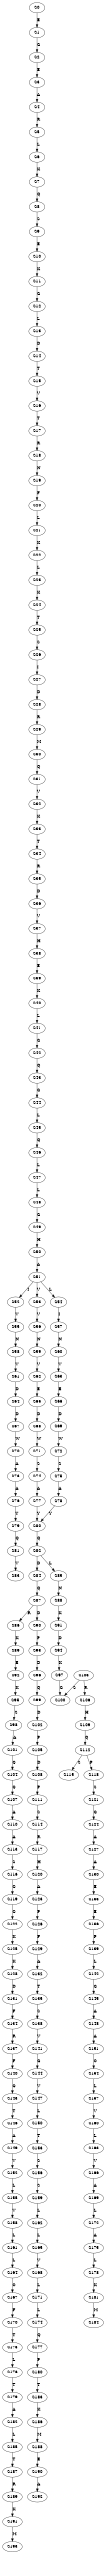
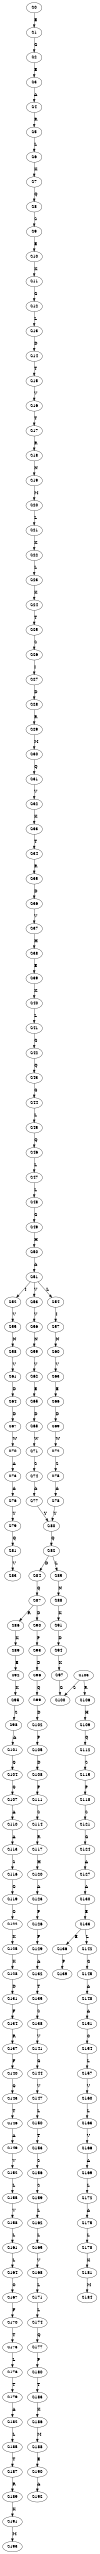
(38, 493) -> (36, 493)
(89, 1761) -> (85, 1786)
(94, 1960) -> (86, 1935)
